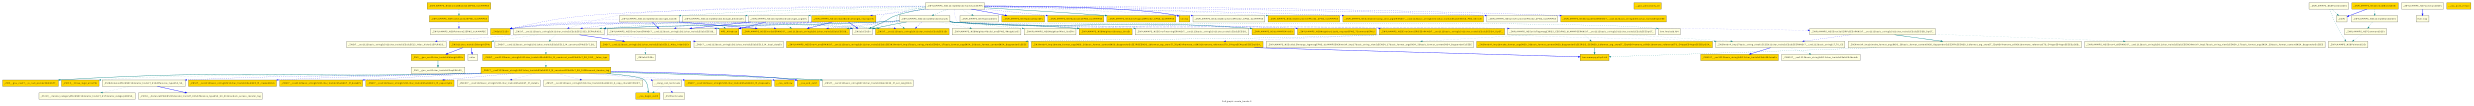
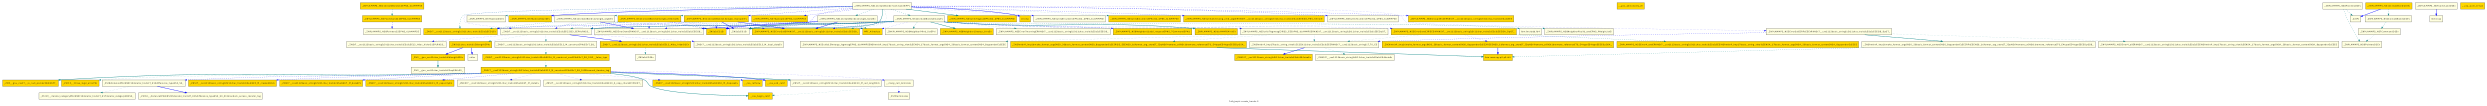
(714, 19) -> (649, 19)
(753, 25) -> none
